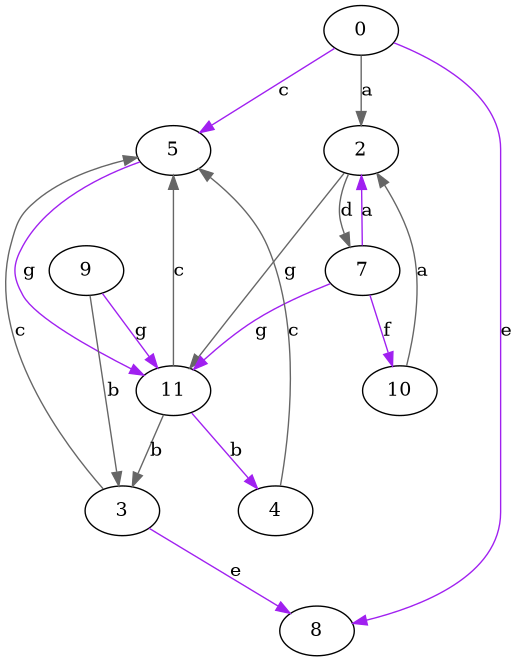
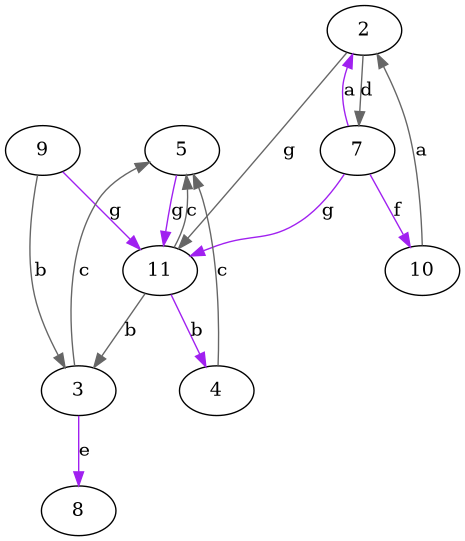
(361, 30) -> none
